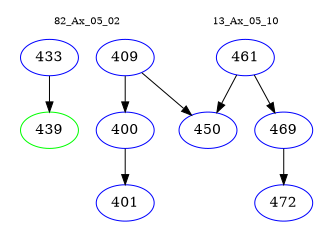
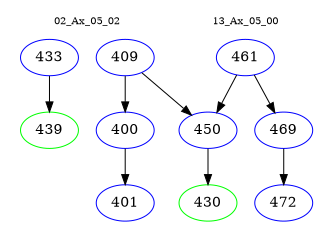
(87, 22) -> (87, 22)
(246, 22) -> (246, 22)
none -> (208, 203)
